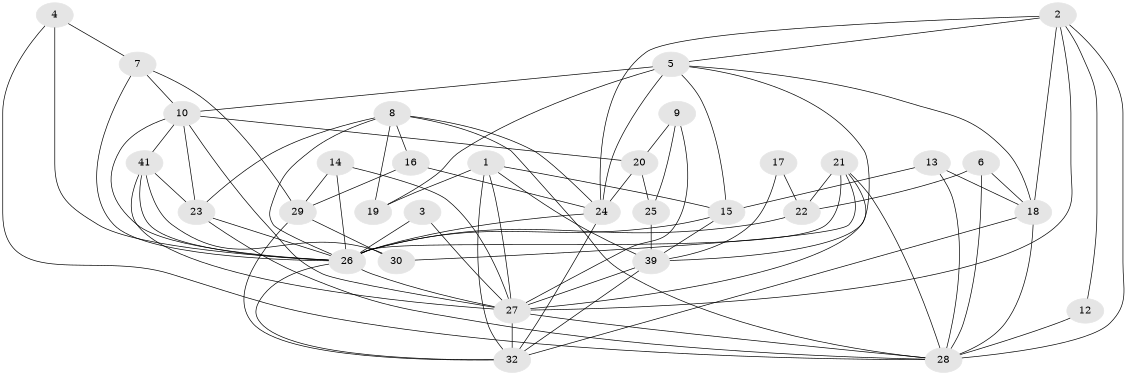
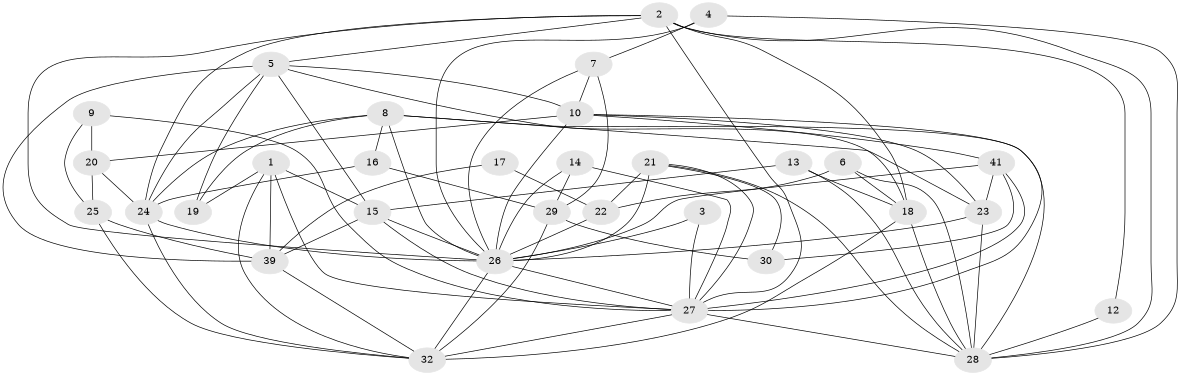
none -> (52, 67)
(582, 286) -> (520, 289)
none -> (231, 336)
